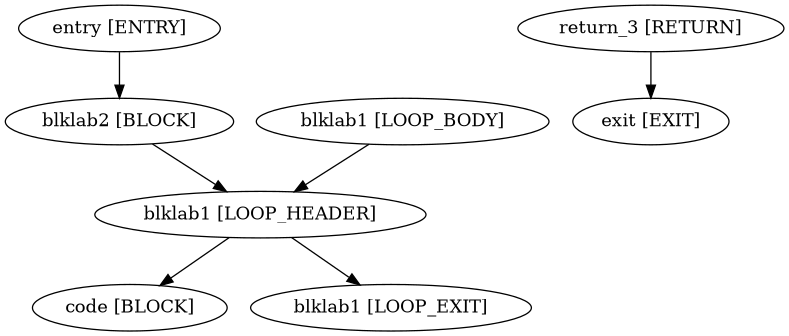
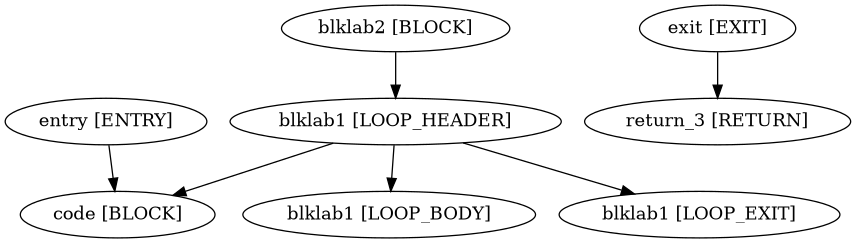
(119, 69) -> (111, 162)
(651, 69) -> (718, 69)
(337, 165) -> (393, 162)
